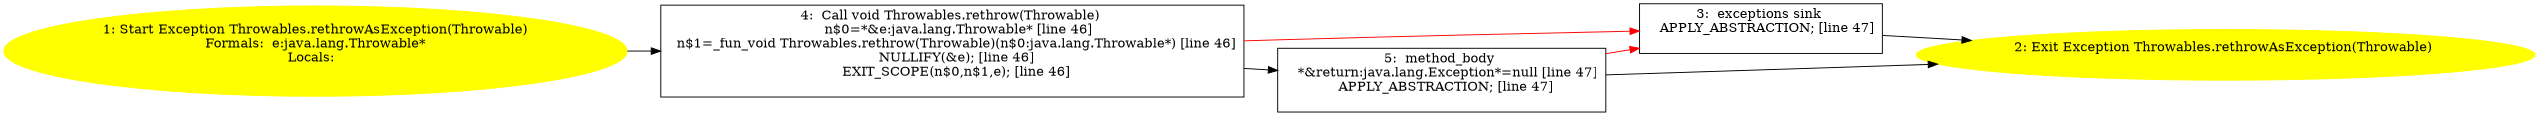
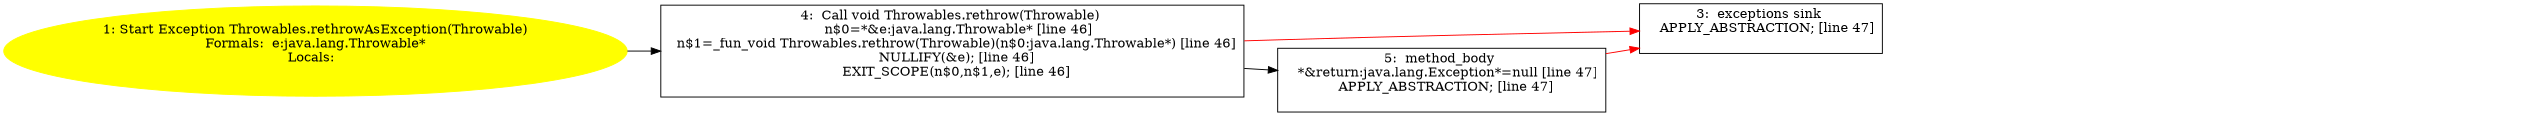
(2226, 55) -> none
